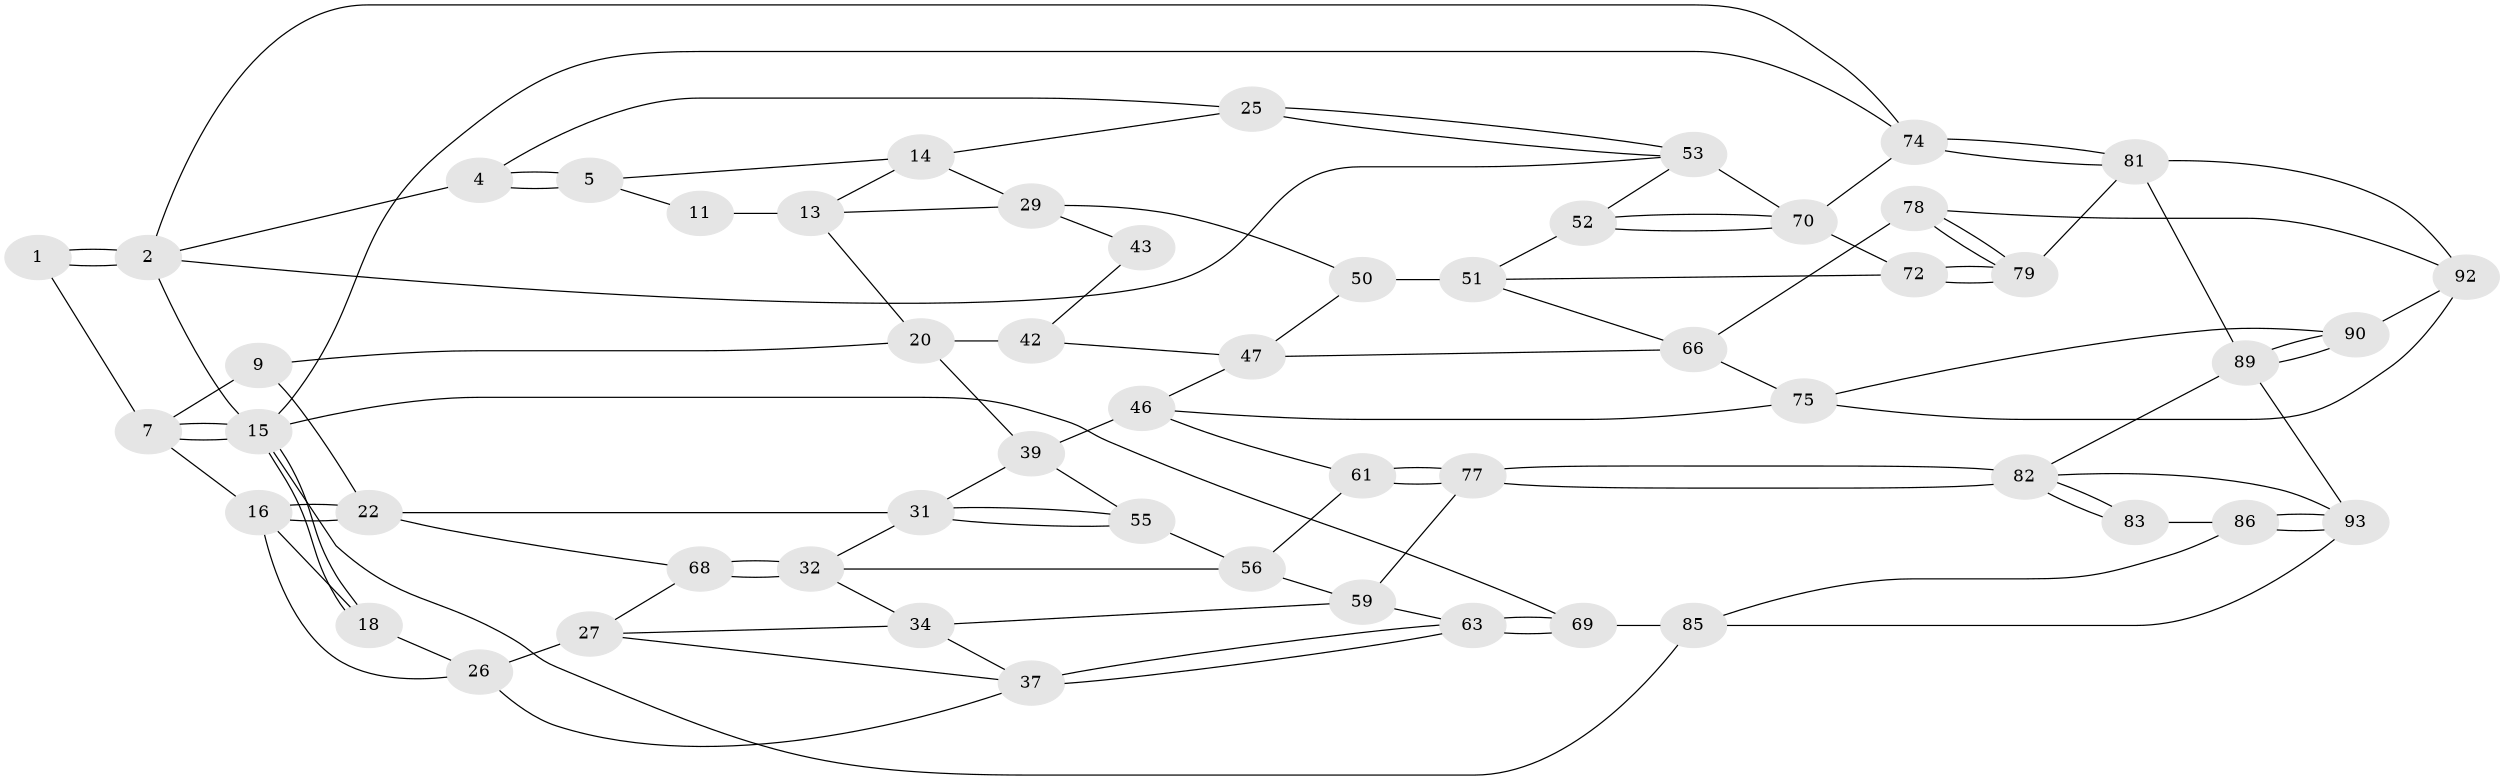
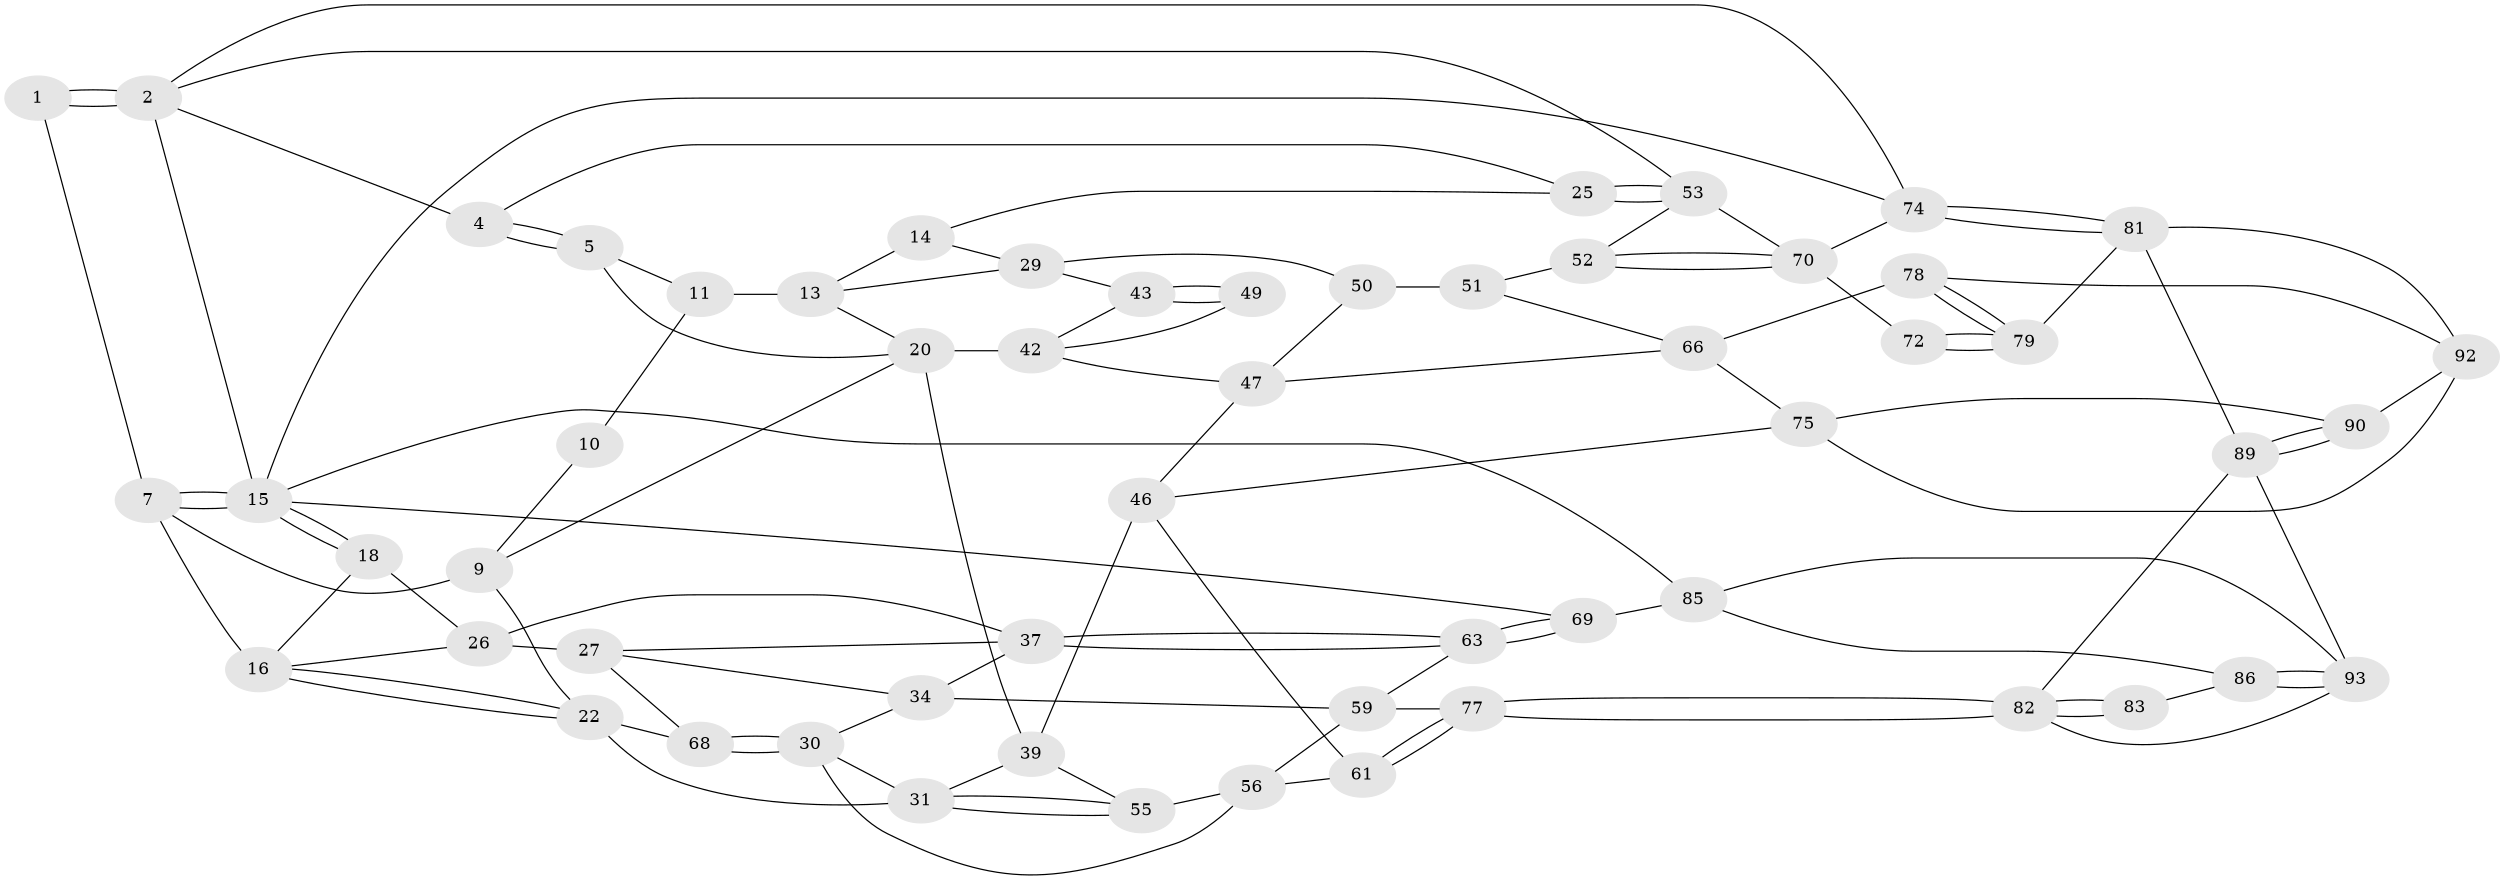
(756, 169) -> (733, 349)
(1693, 277) -> none
none -> (1252, 294)
none -> (590, 445)
(811, 569) -> (811, 744)
